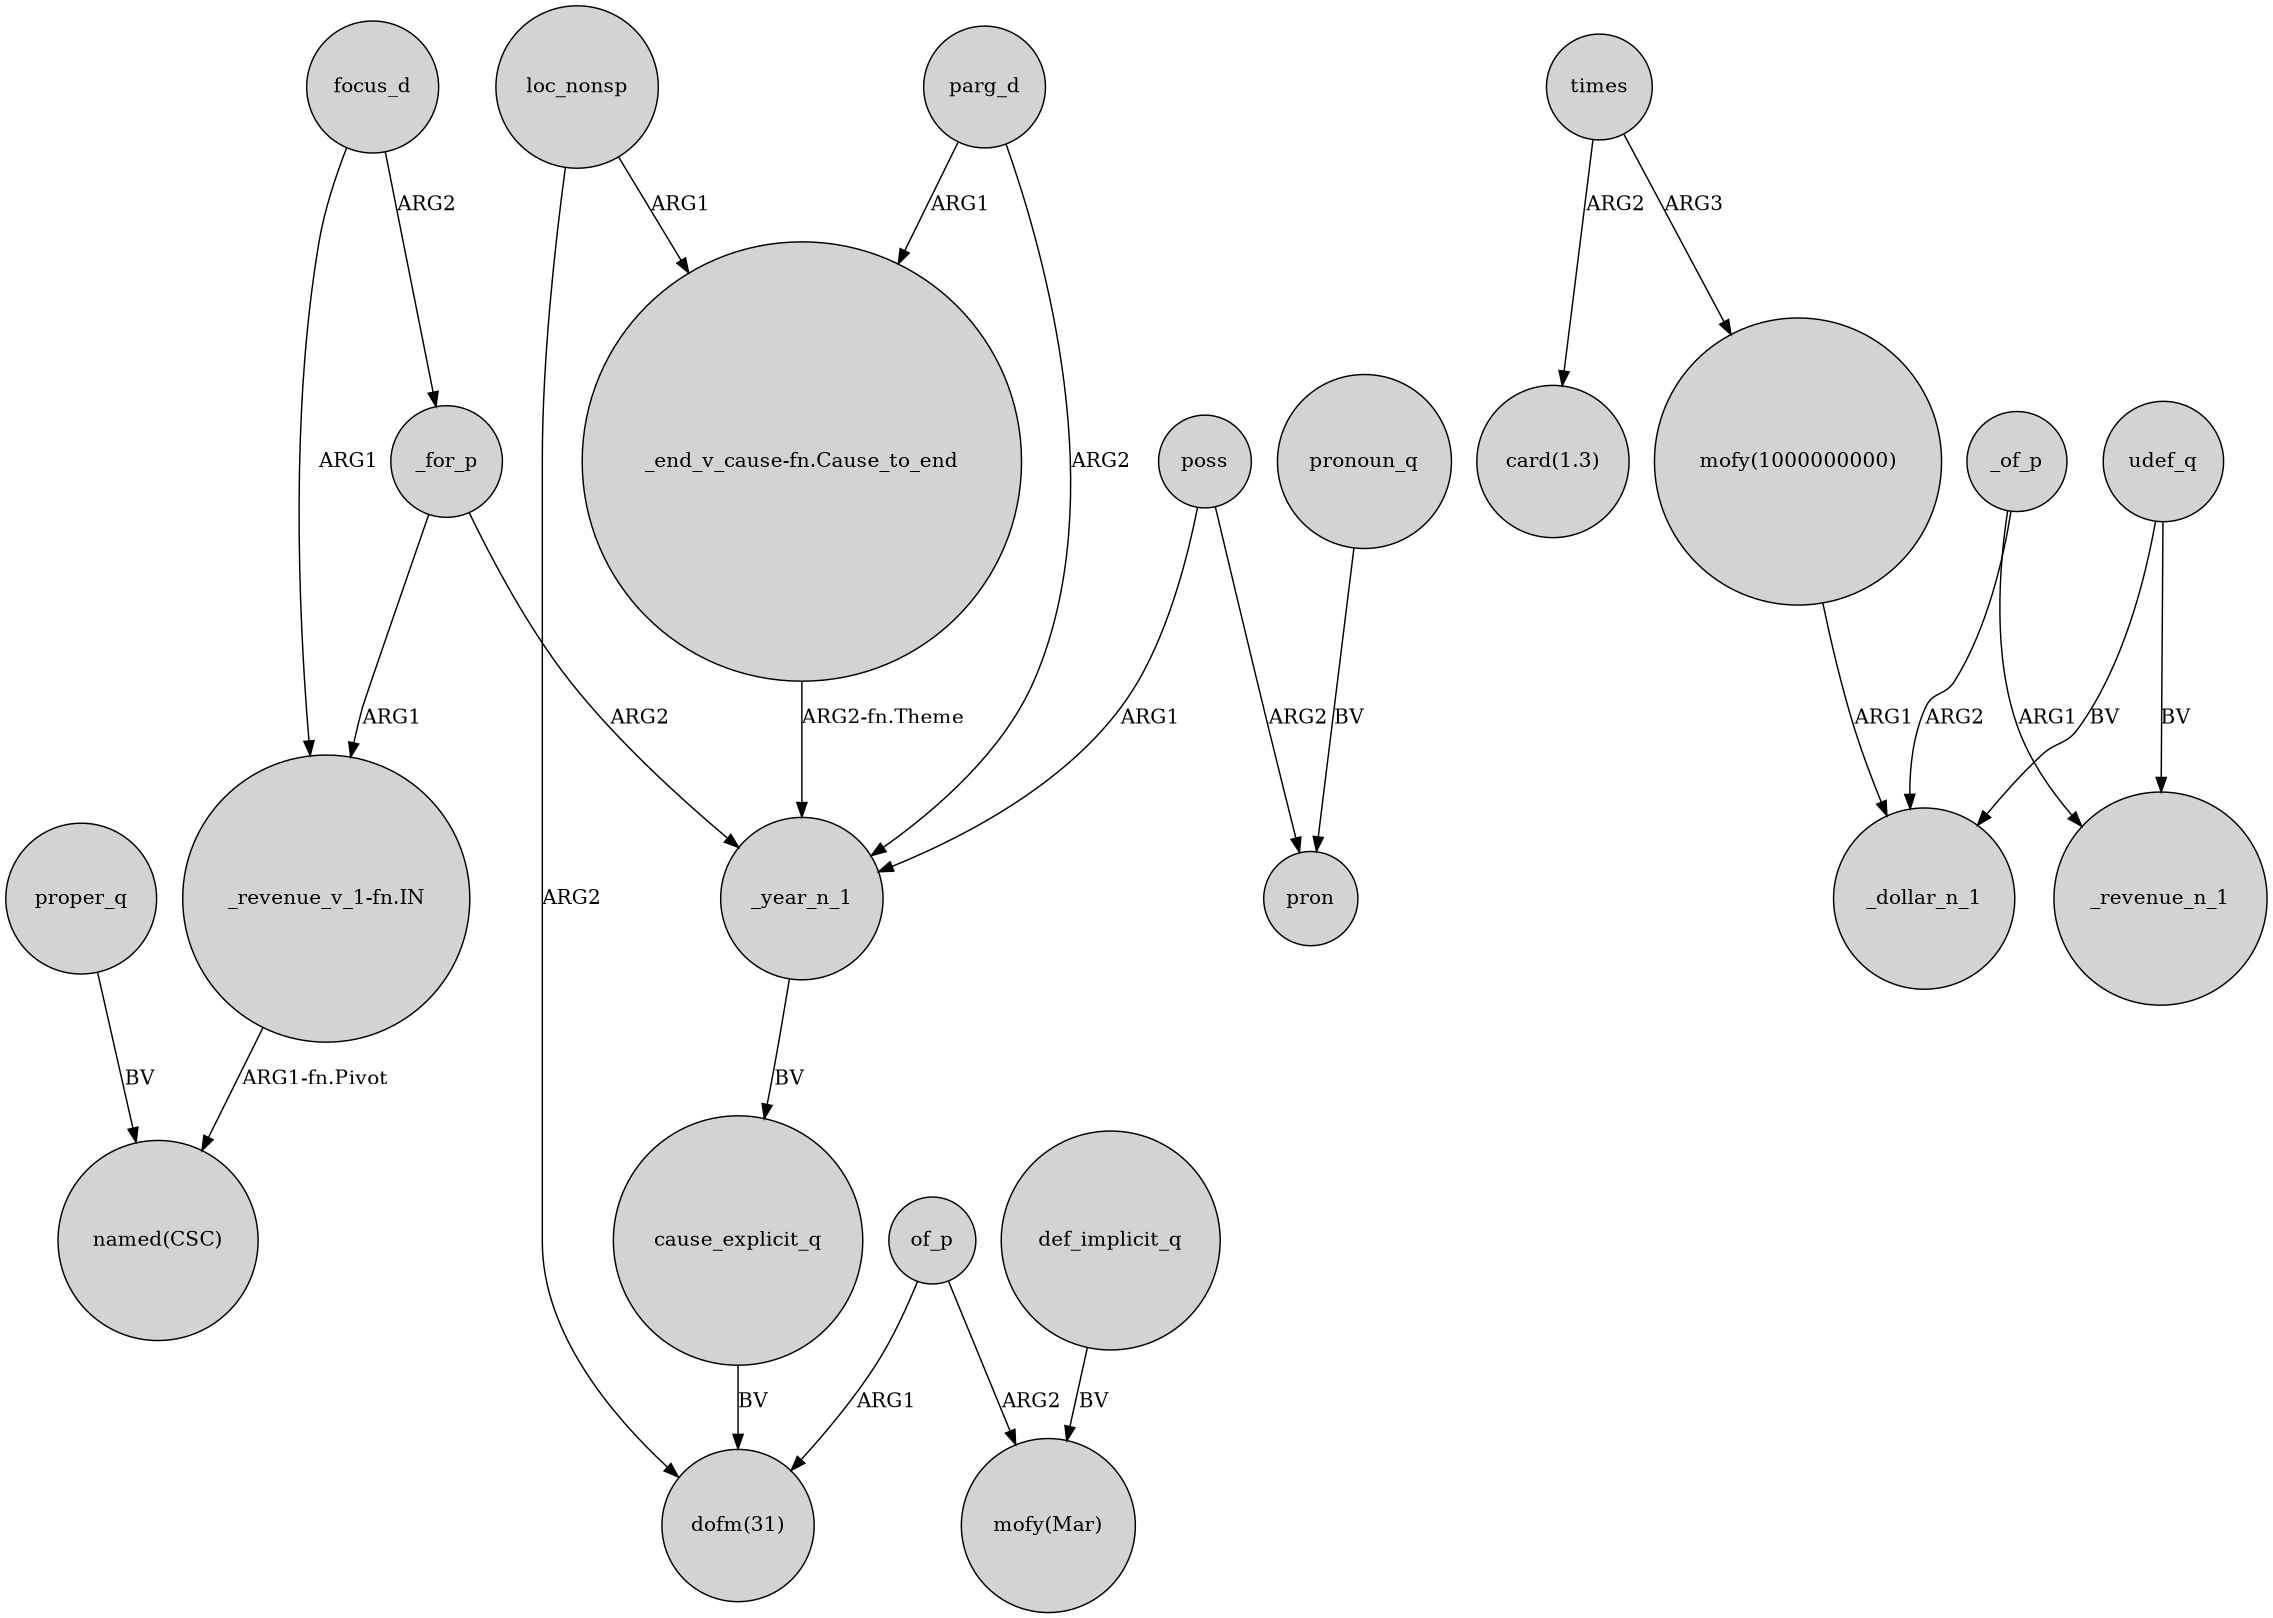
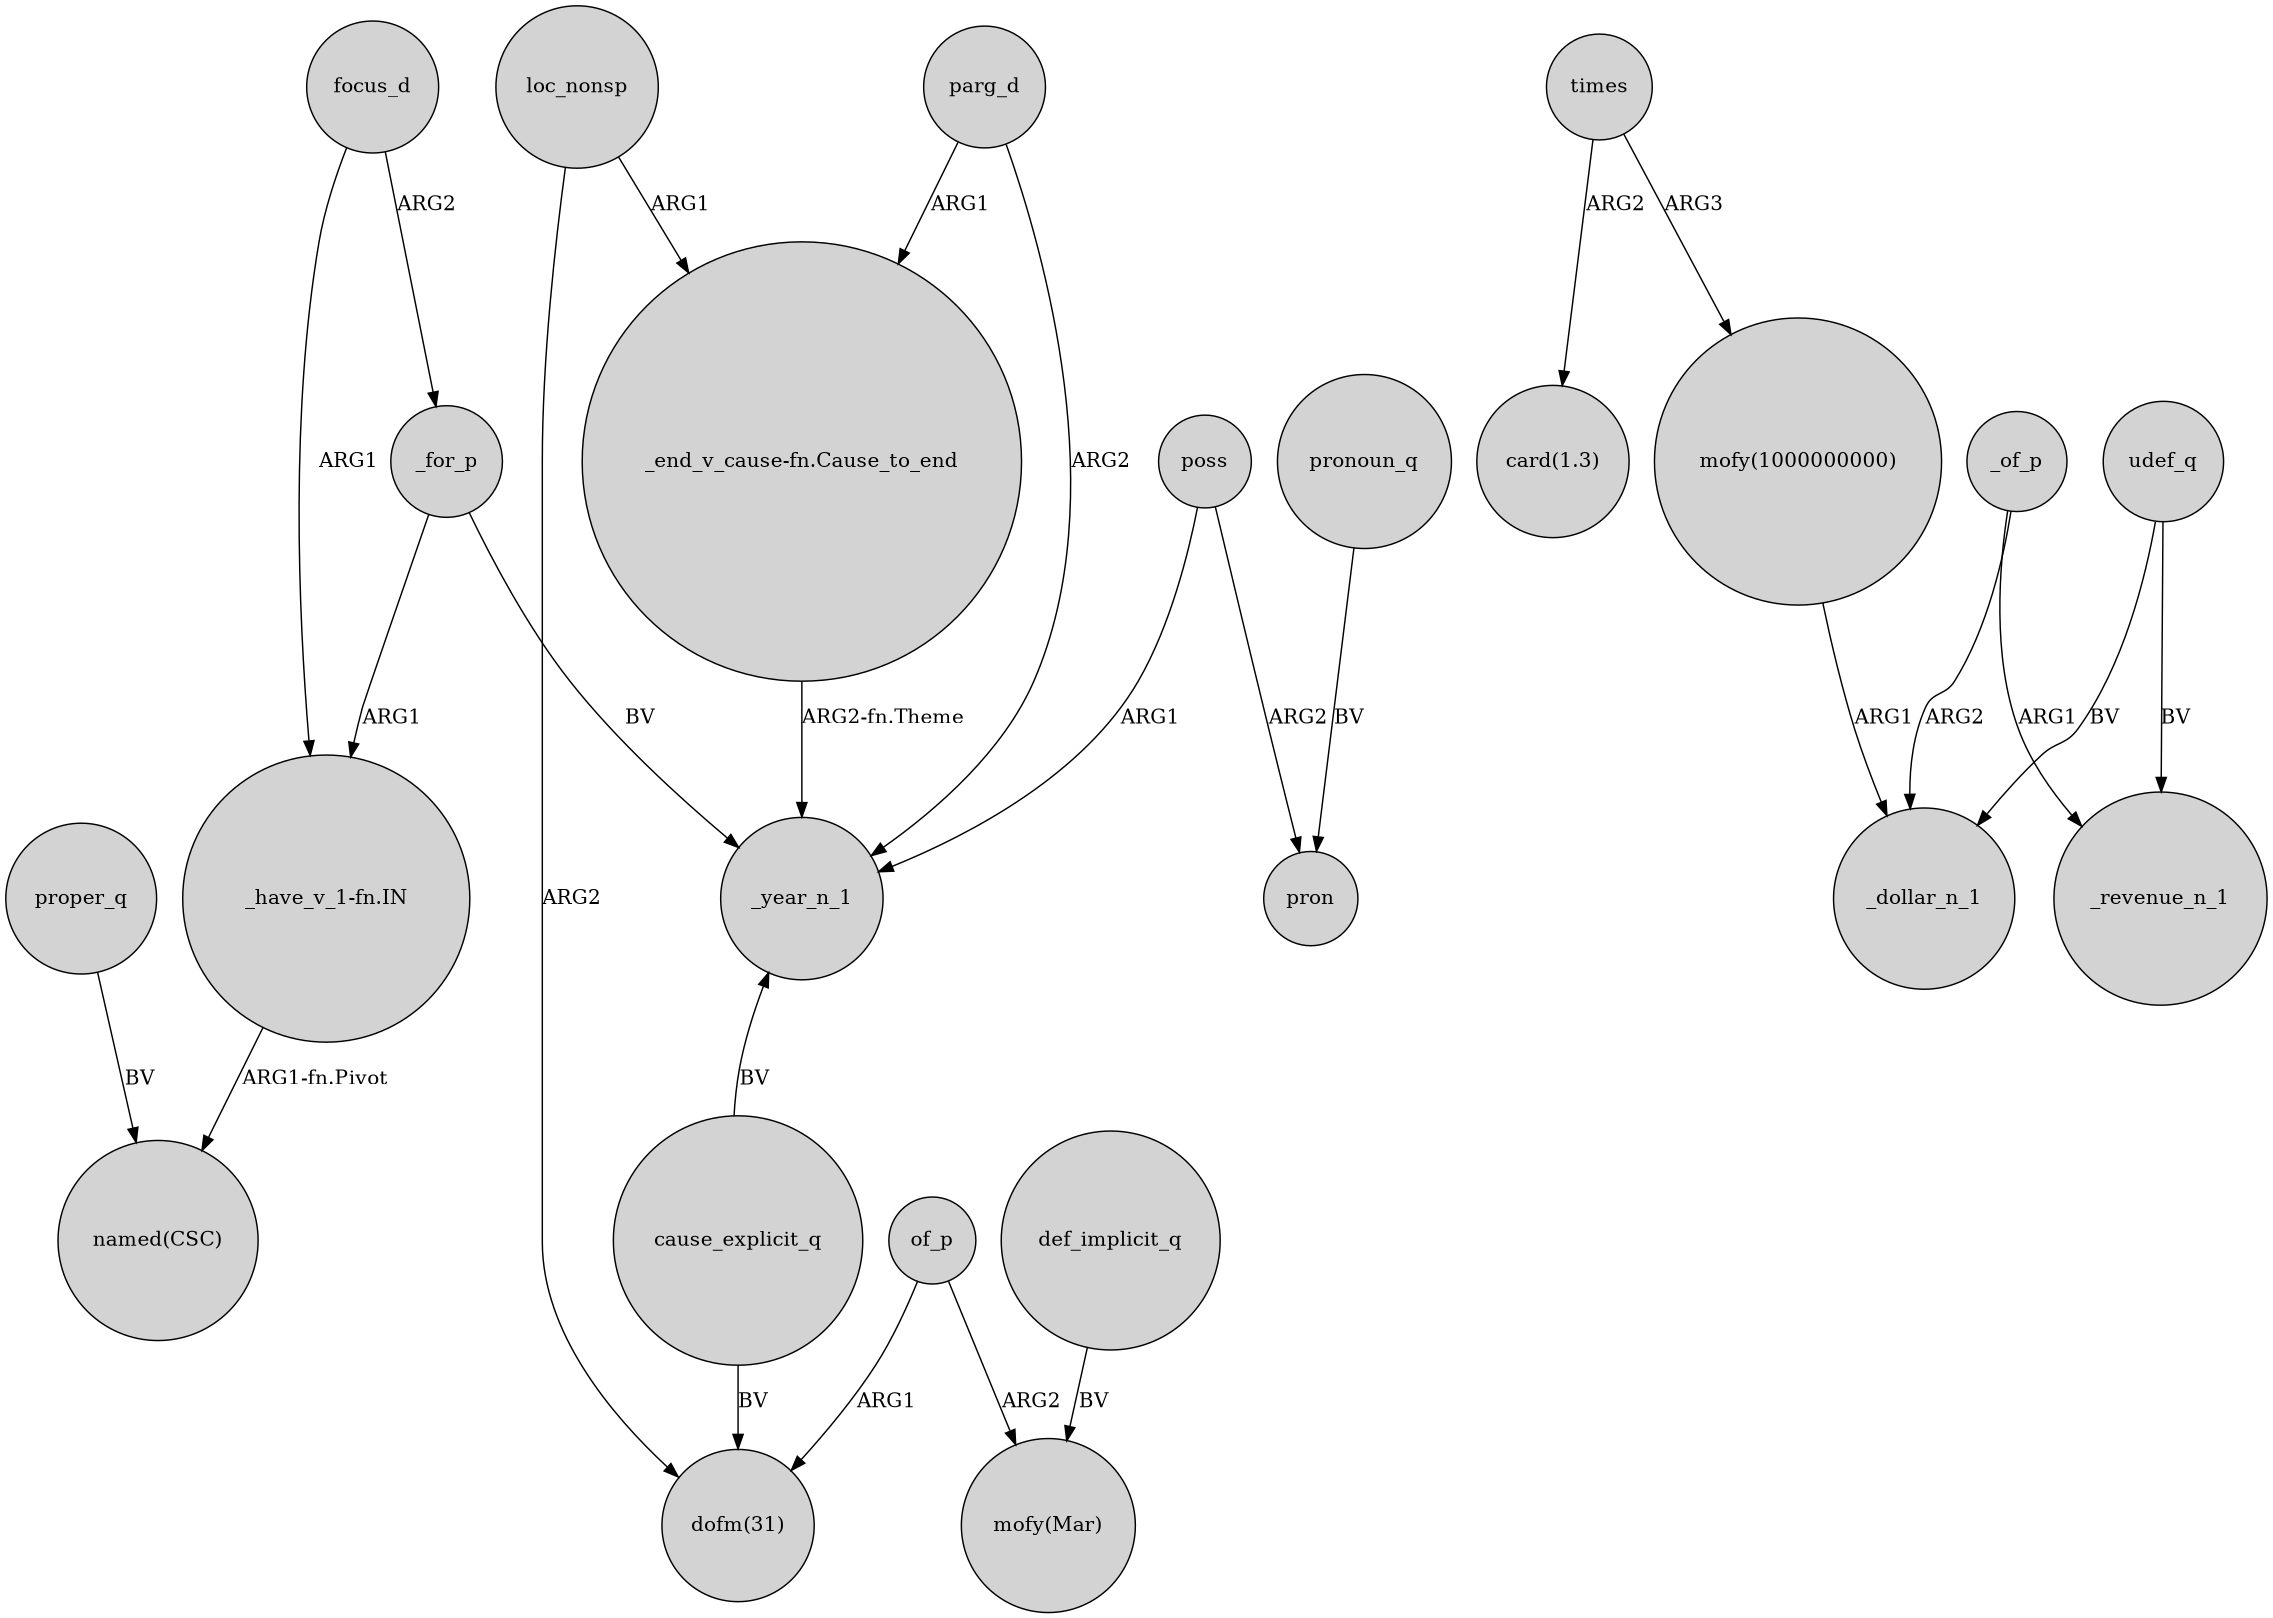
(640, 718) -> (640, 718)
(326, 899) -> (326, 899)
(779, 1042) -> (743, 1050)
